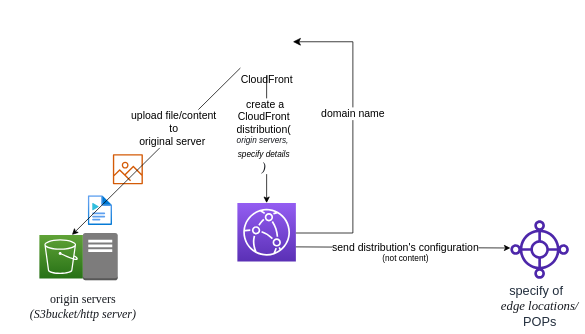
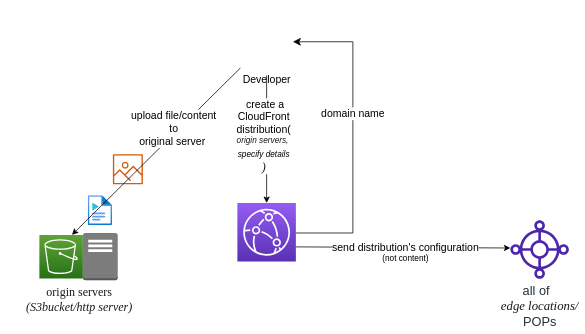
(267, 79) -> (267, 79)
(540, 300) -> (540, 300)
(83, 306) -> (79, 299)
